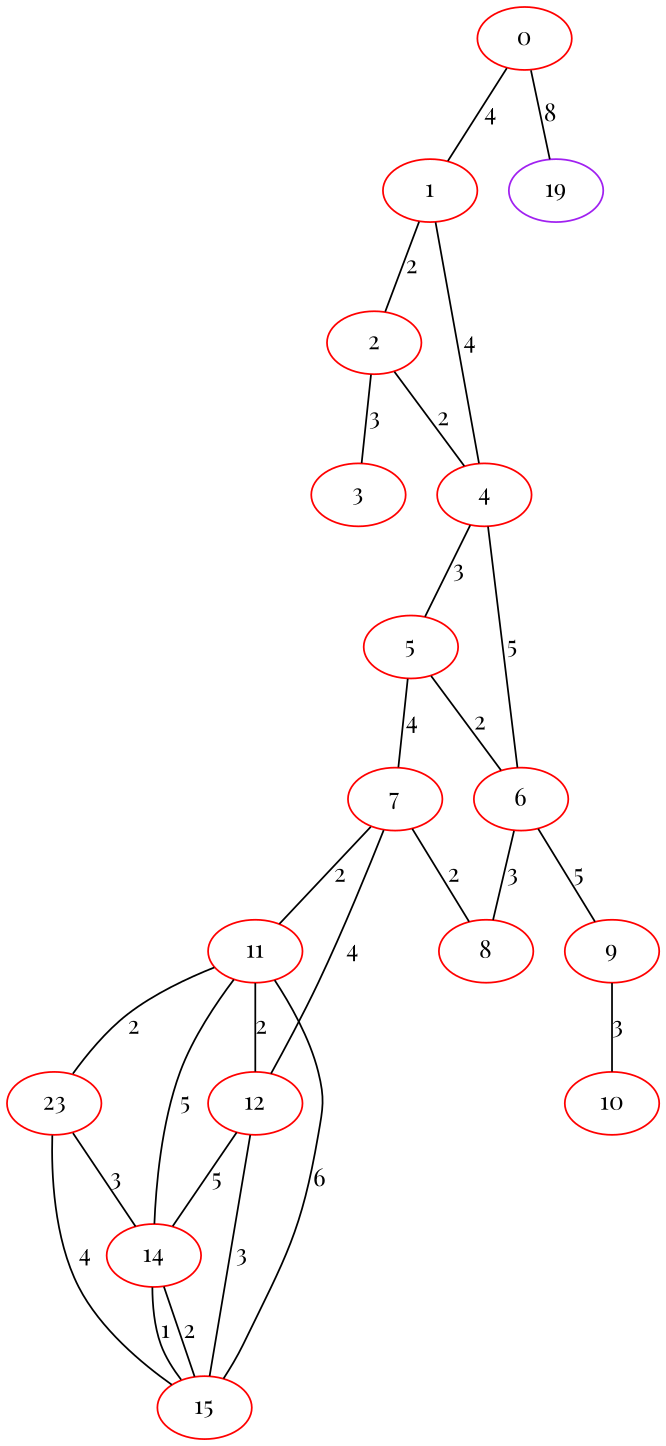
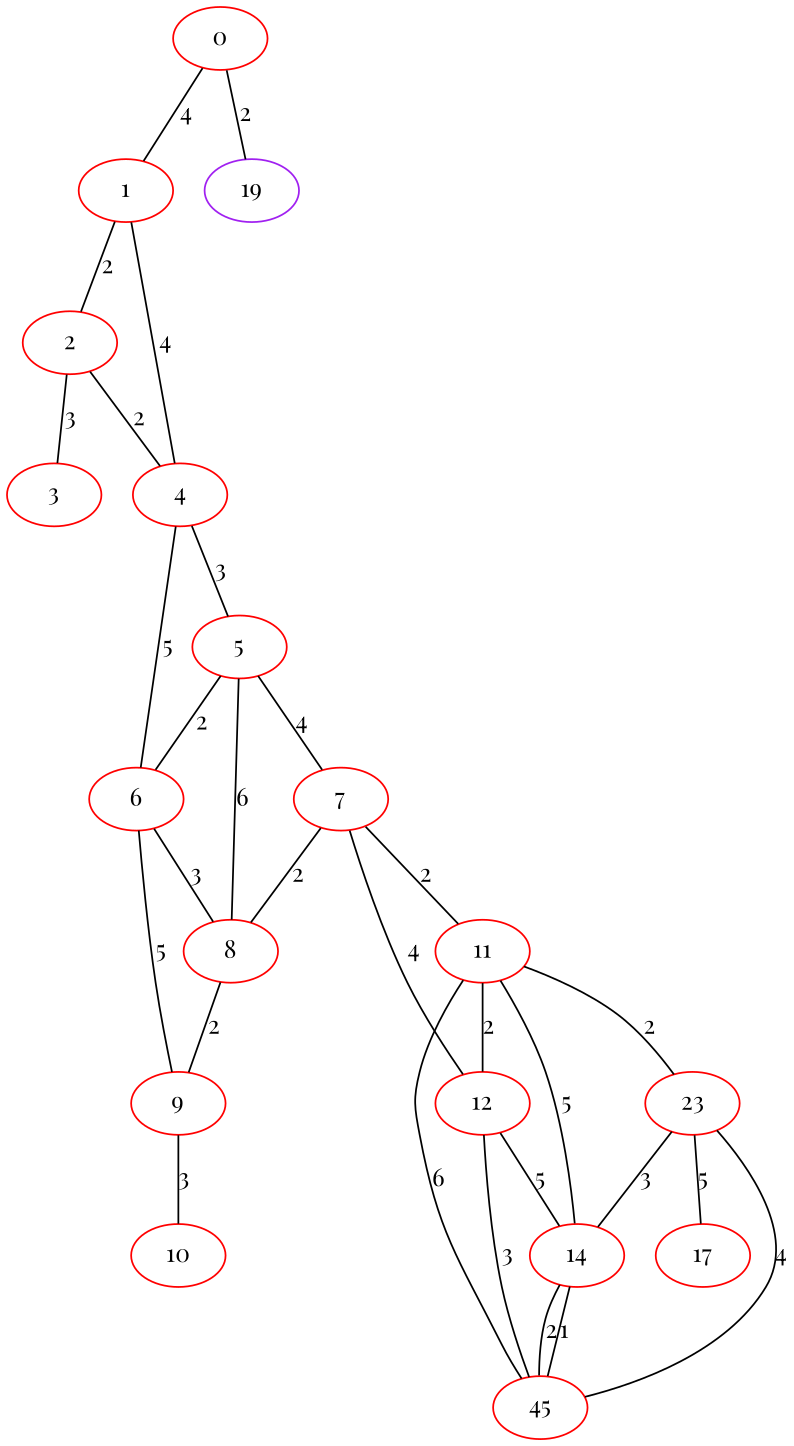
(551, 115) -> (246, 115)
none -> (235, 799)
none -> (205, 1027)
none -> (703, 1256)
(205, 1408) -> (540, 1408)
